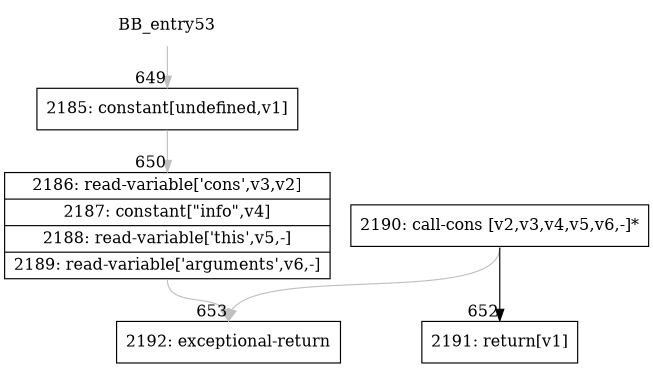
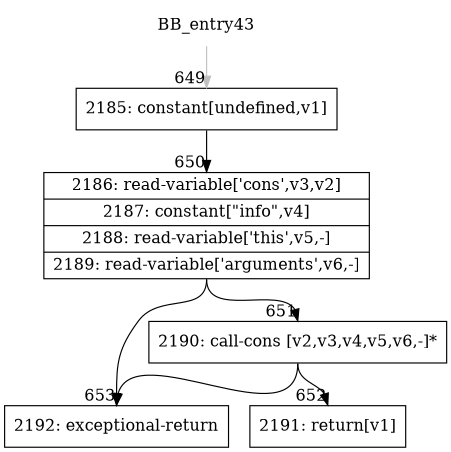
(167, 25) -> (207, 25)
(167, 145) -> (207, 145)
(370, 284) -> (213, 386)
(192, 299) -> (142, 318)
none -> (246, 300)
